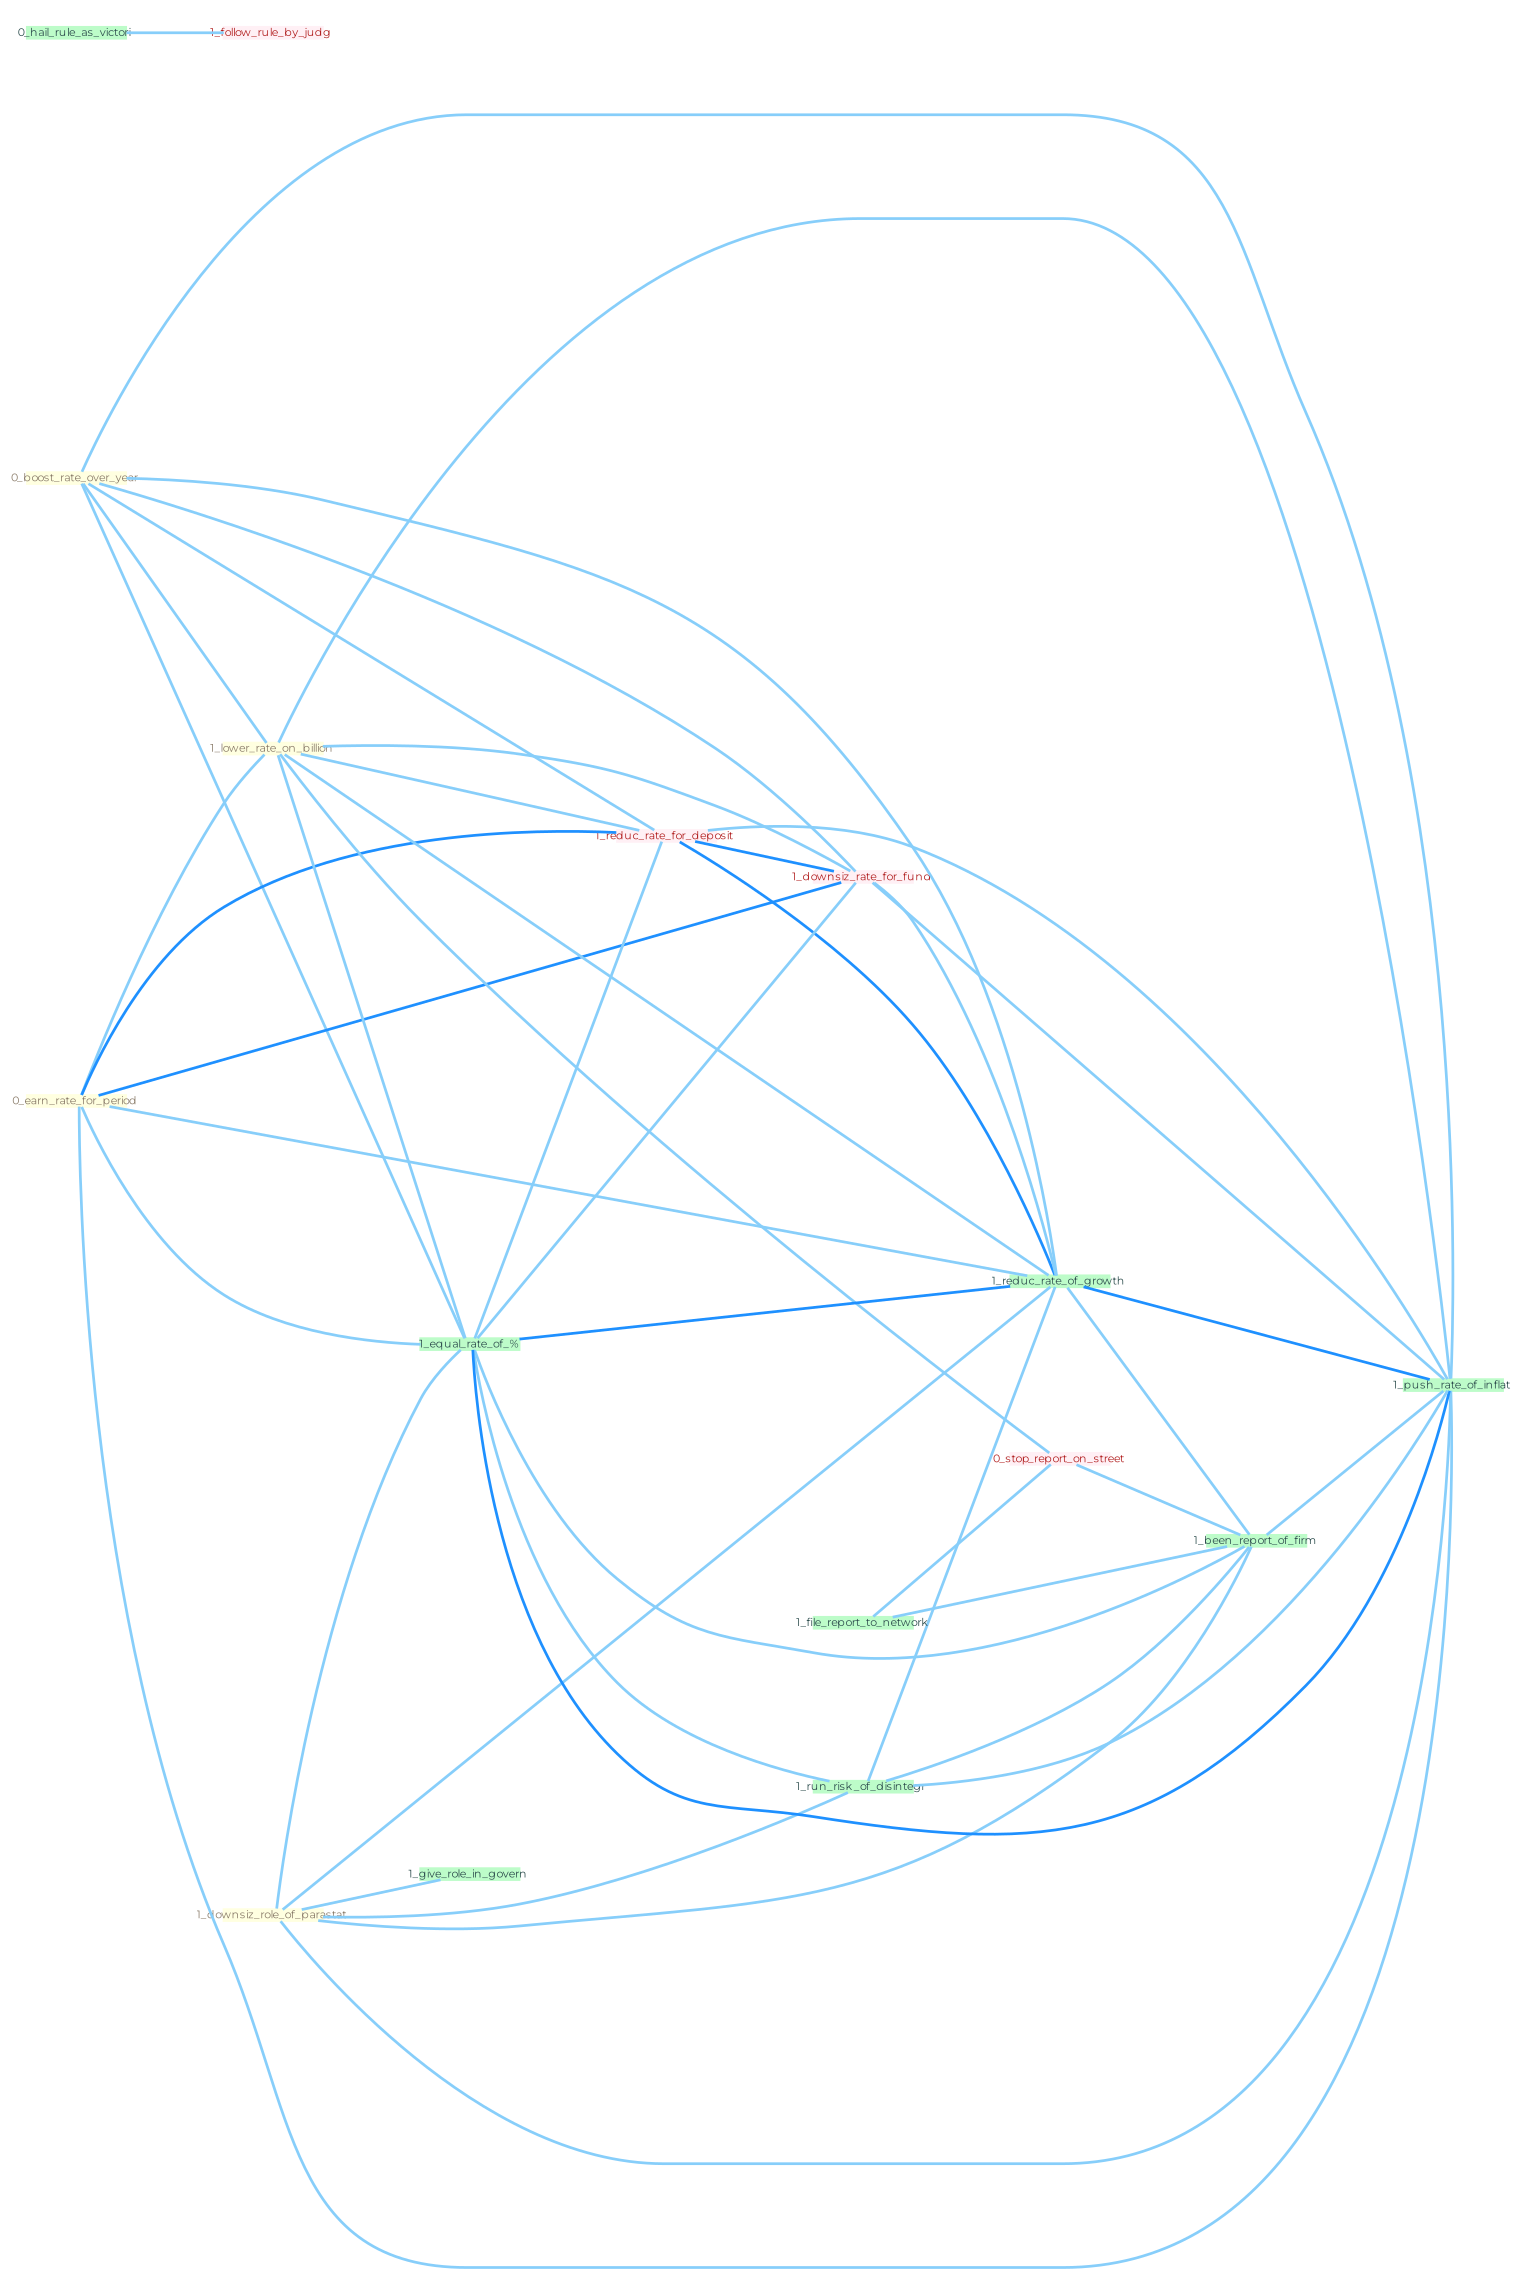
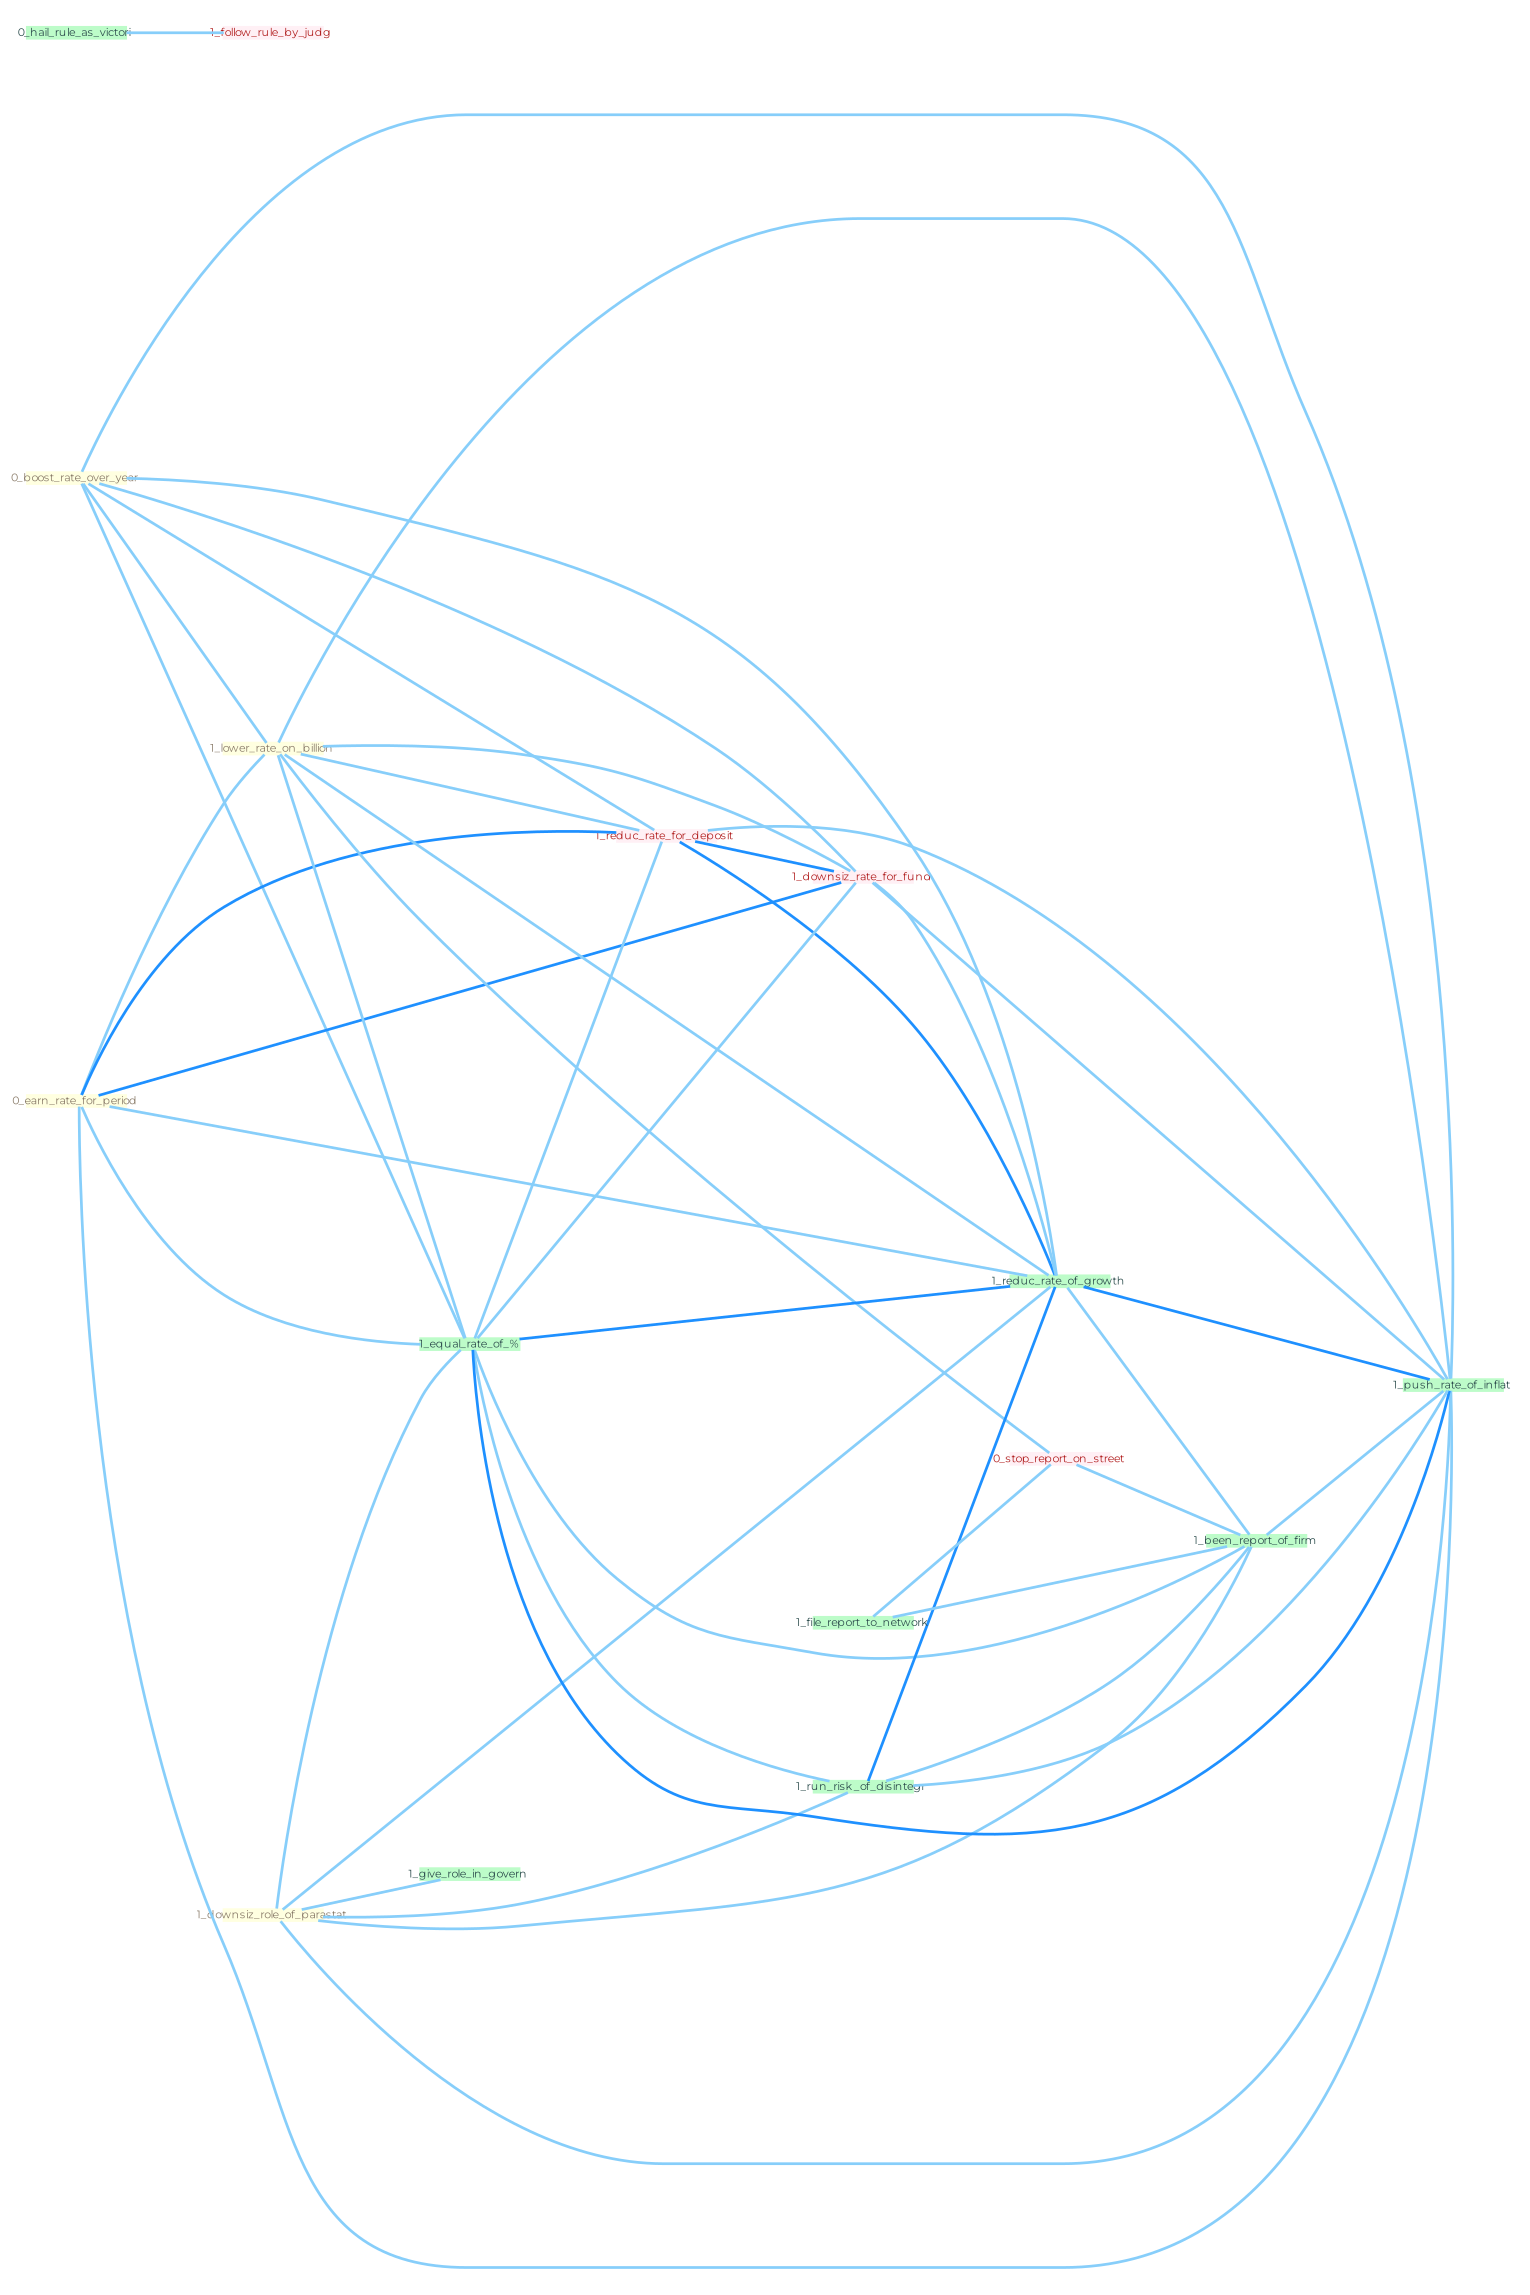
(971, 1509) -> (971, 1509)
